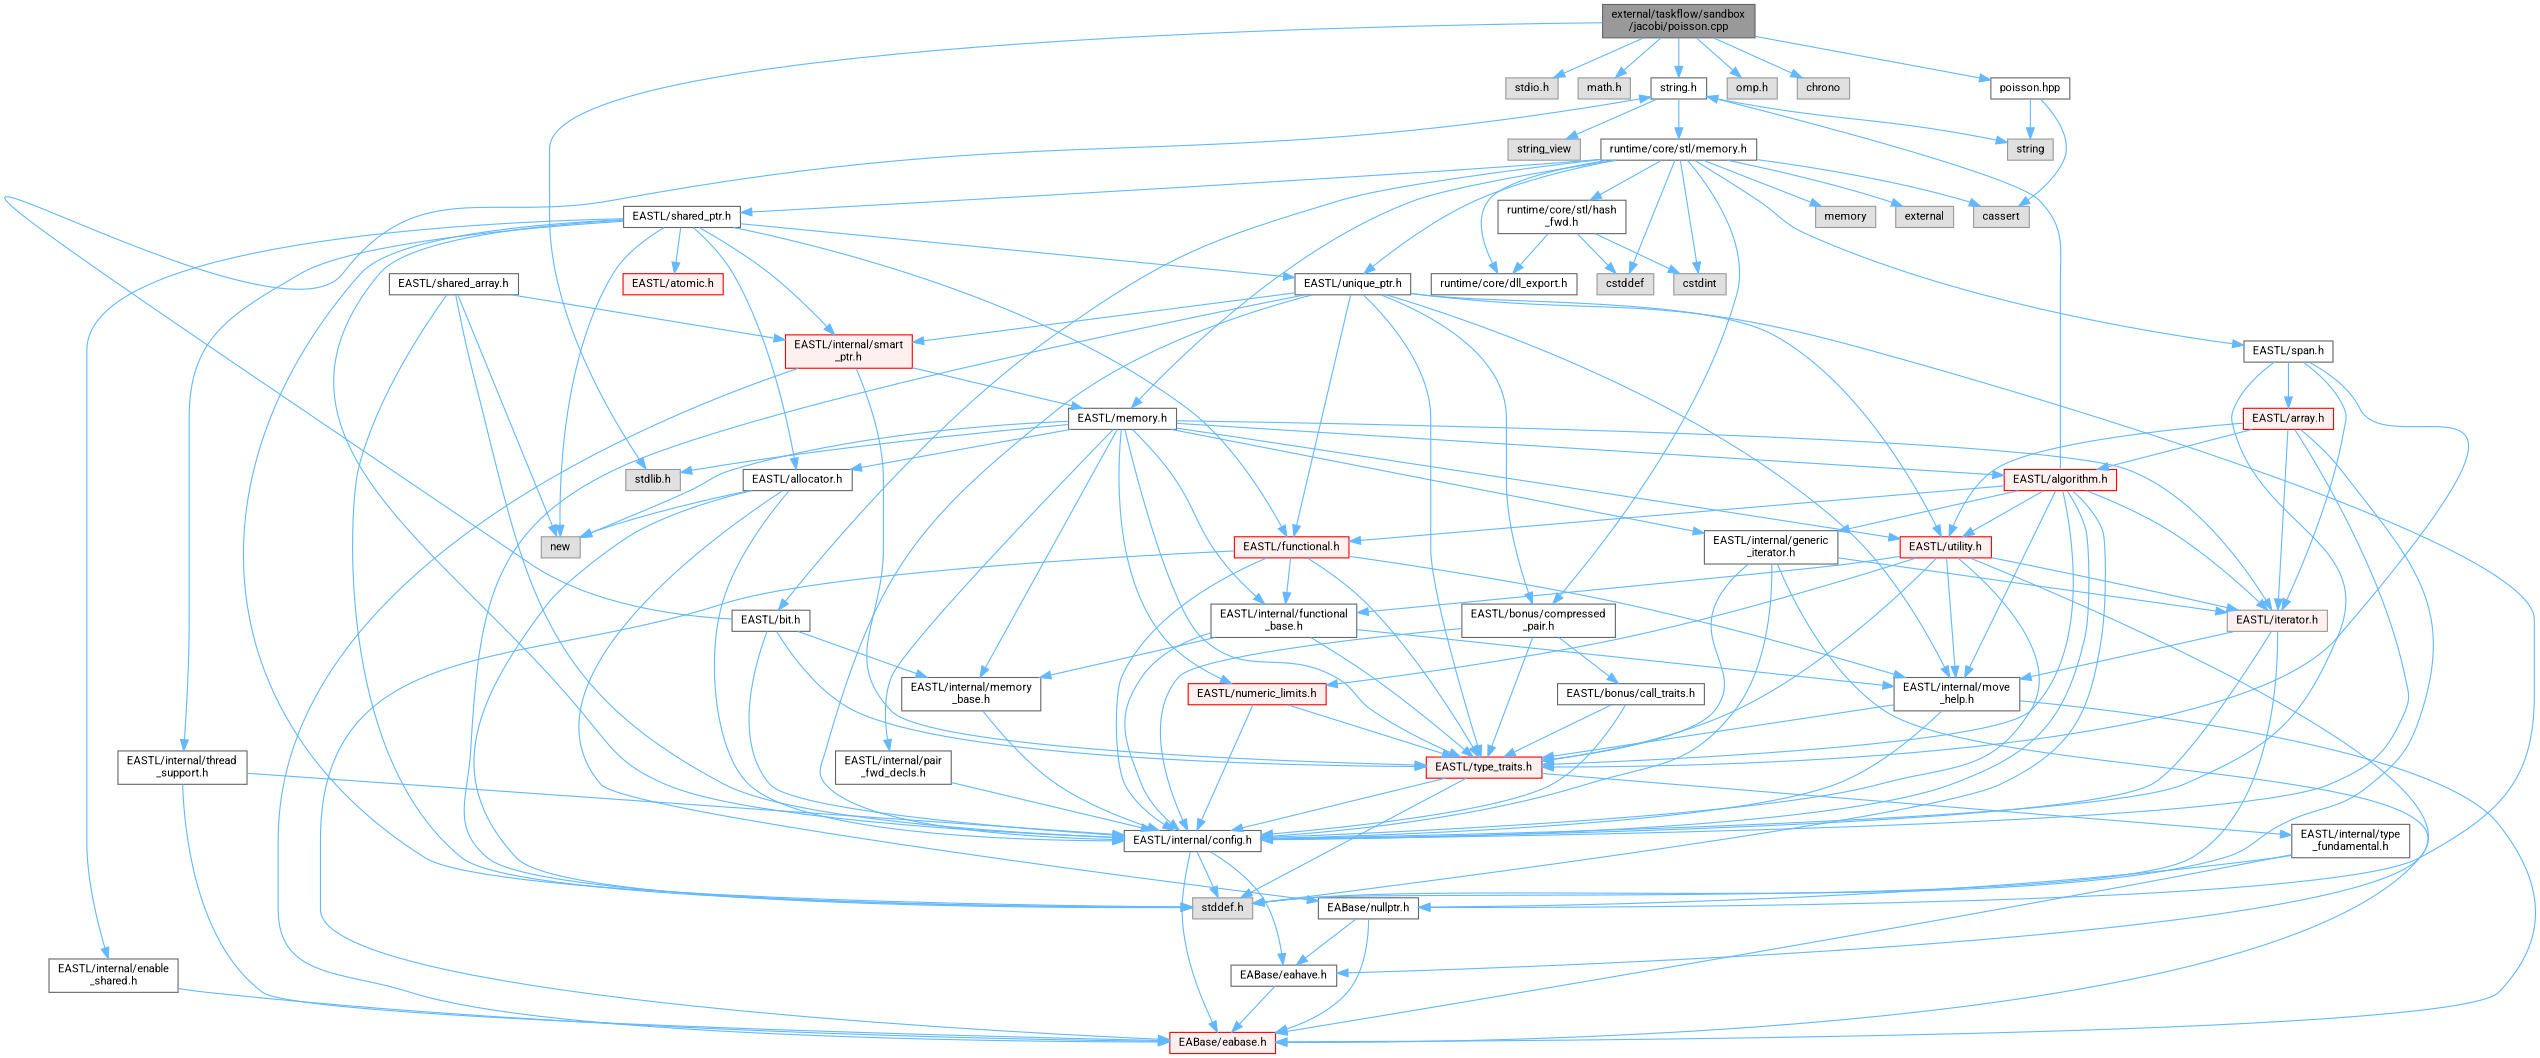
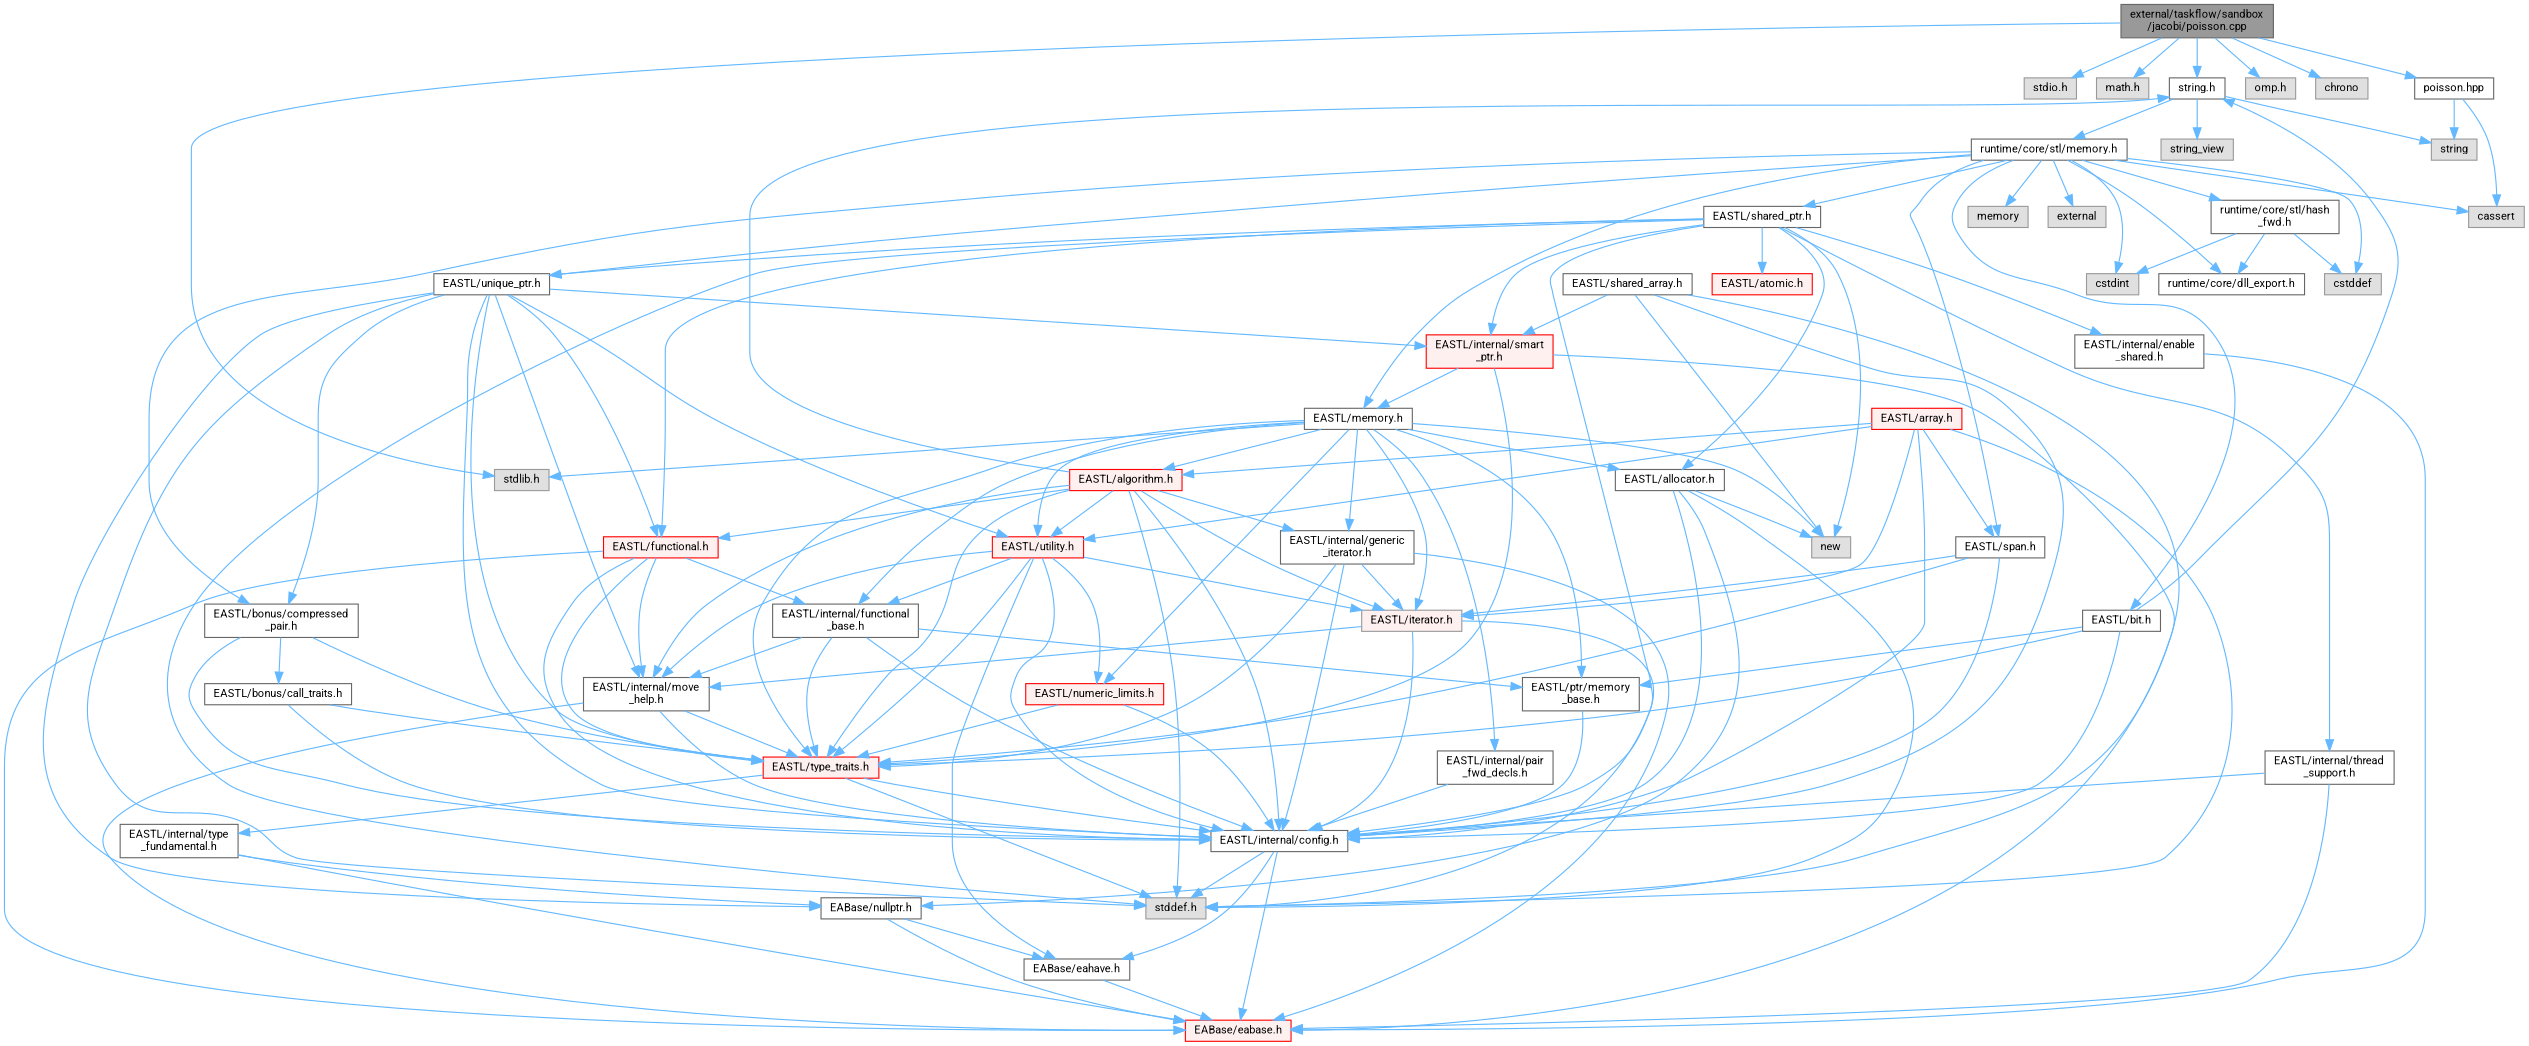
(2288, 379) -> (1955, 478)
(971, 694) -> (1581, 694)
